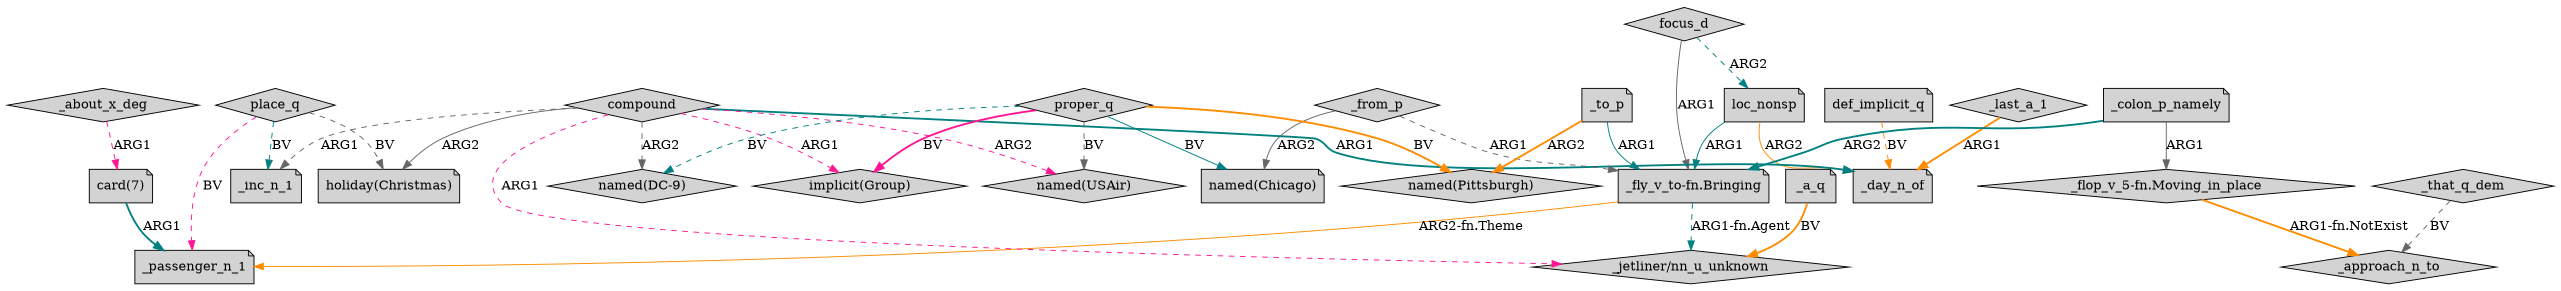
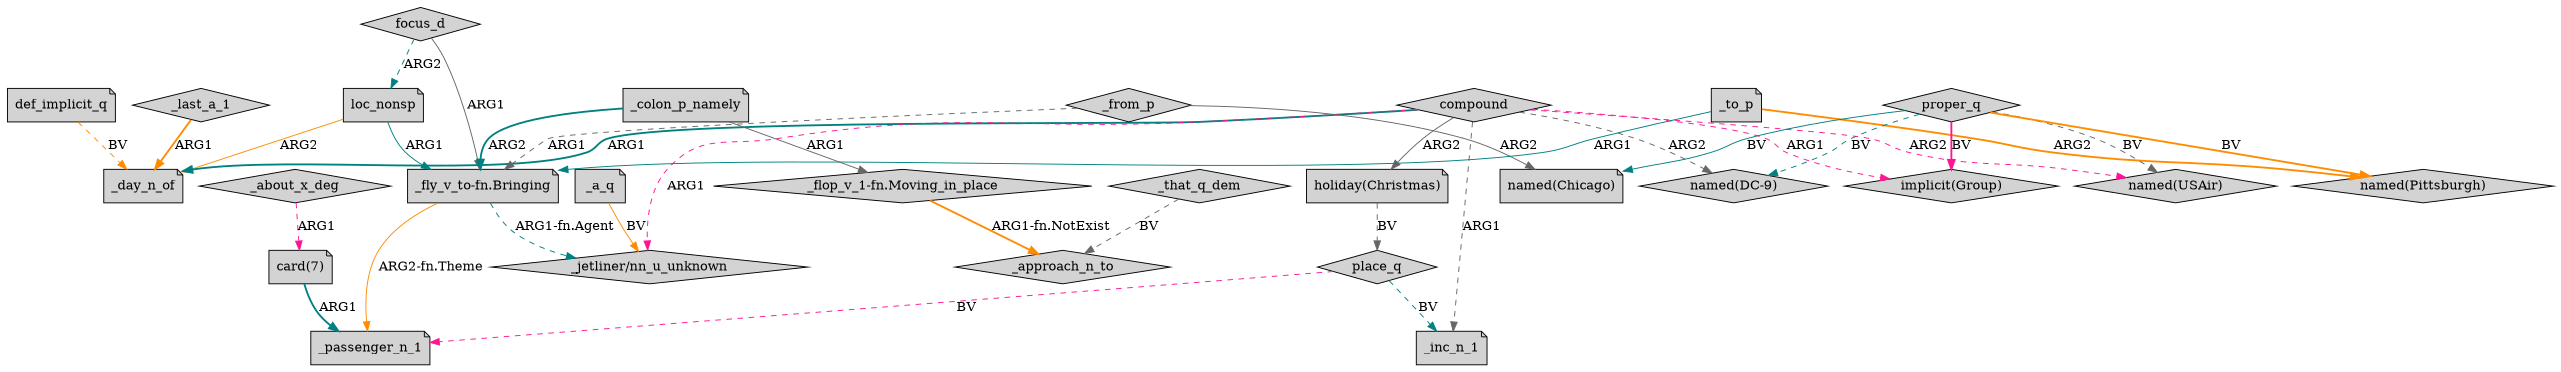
(342, 125) -> (1377, 222)
(2166, 186) -> (903, 186)
(1789, 235) -> (620, 224)
